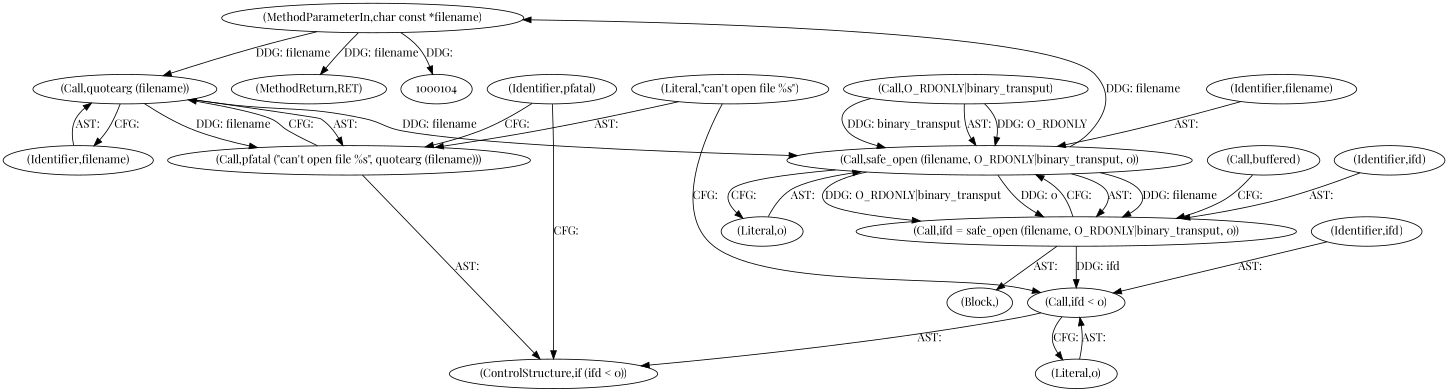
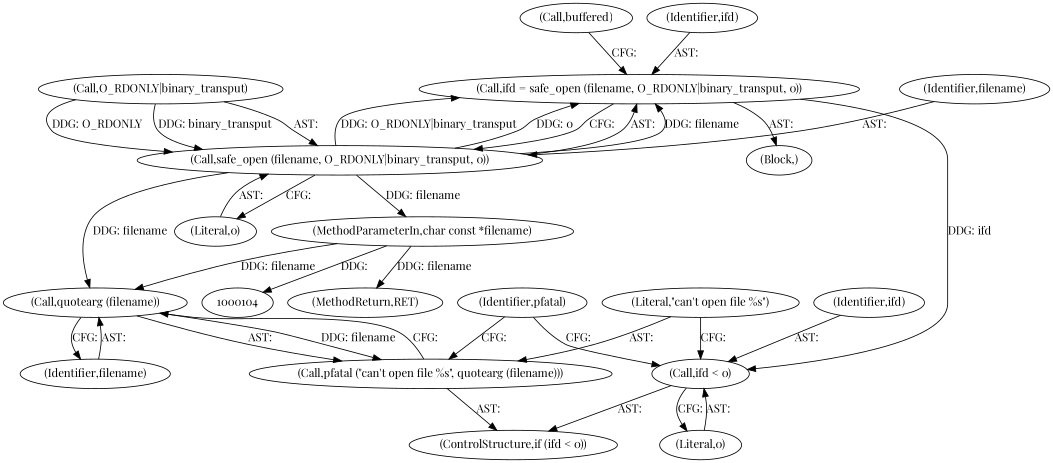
(503, 142) -> (126, 196)
(554, 227) -> (591, 352)
